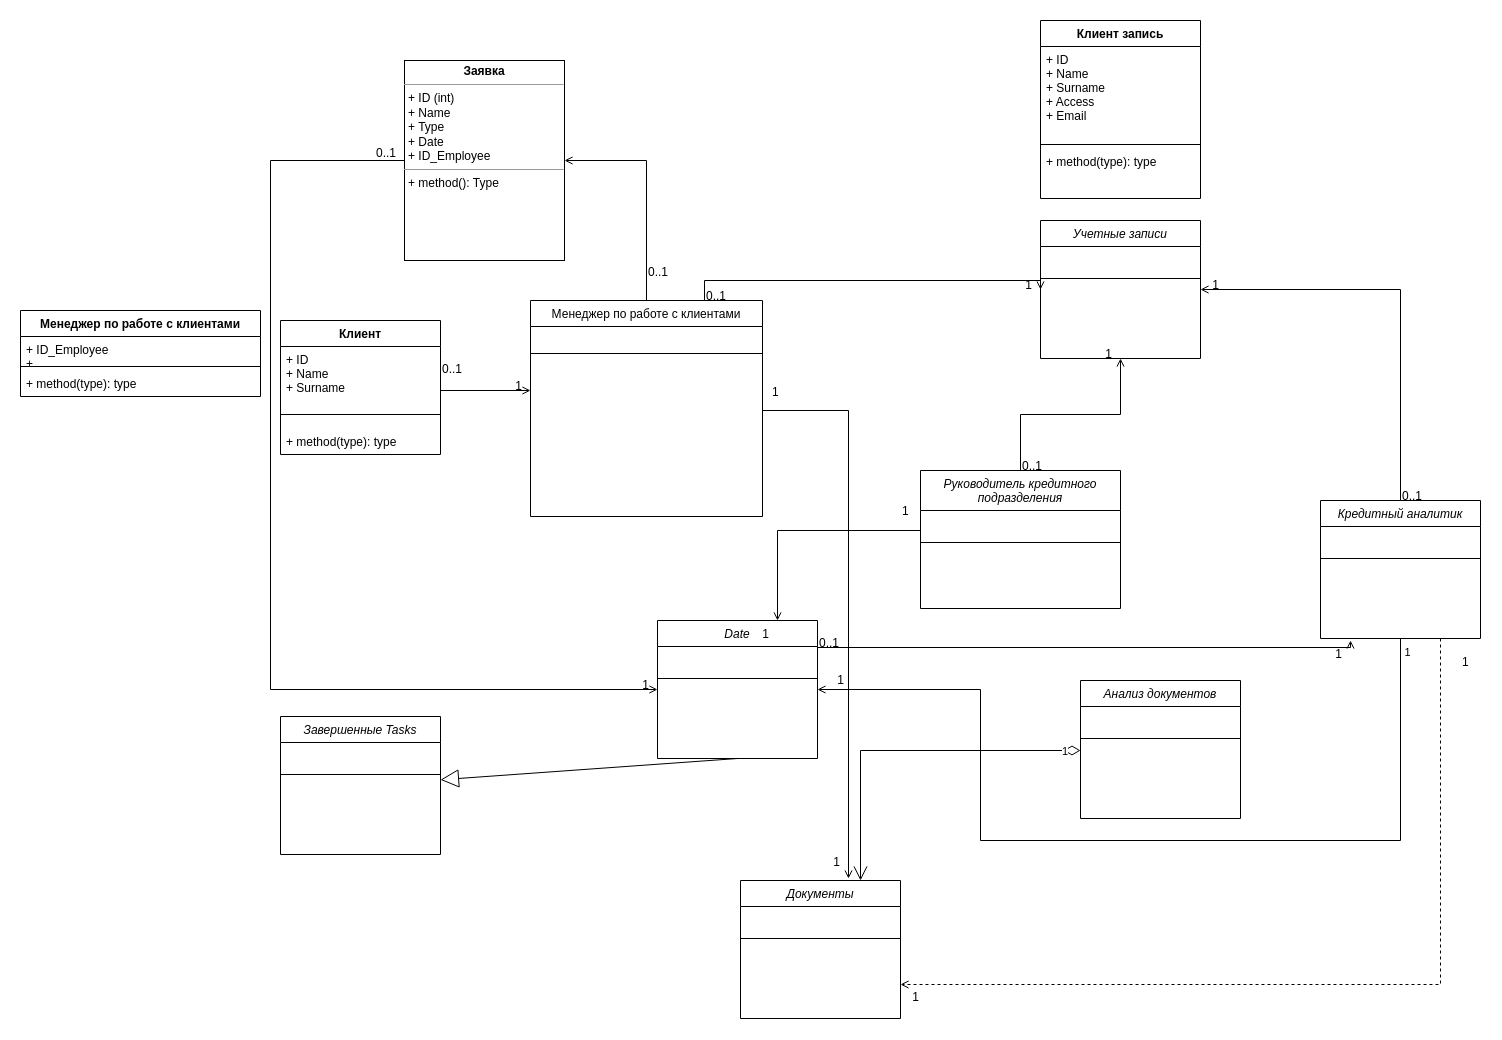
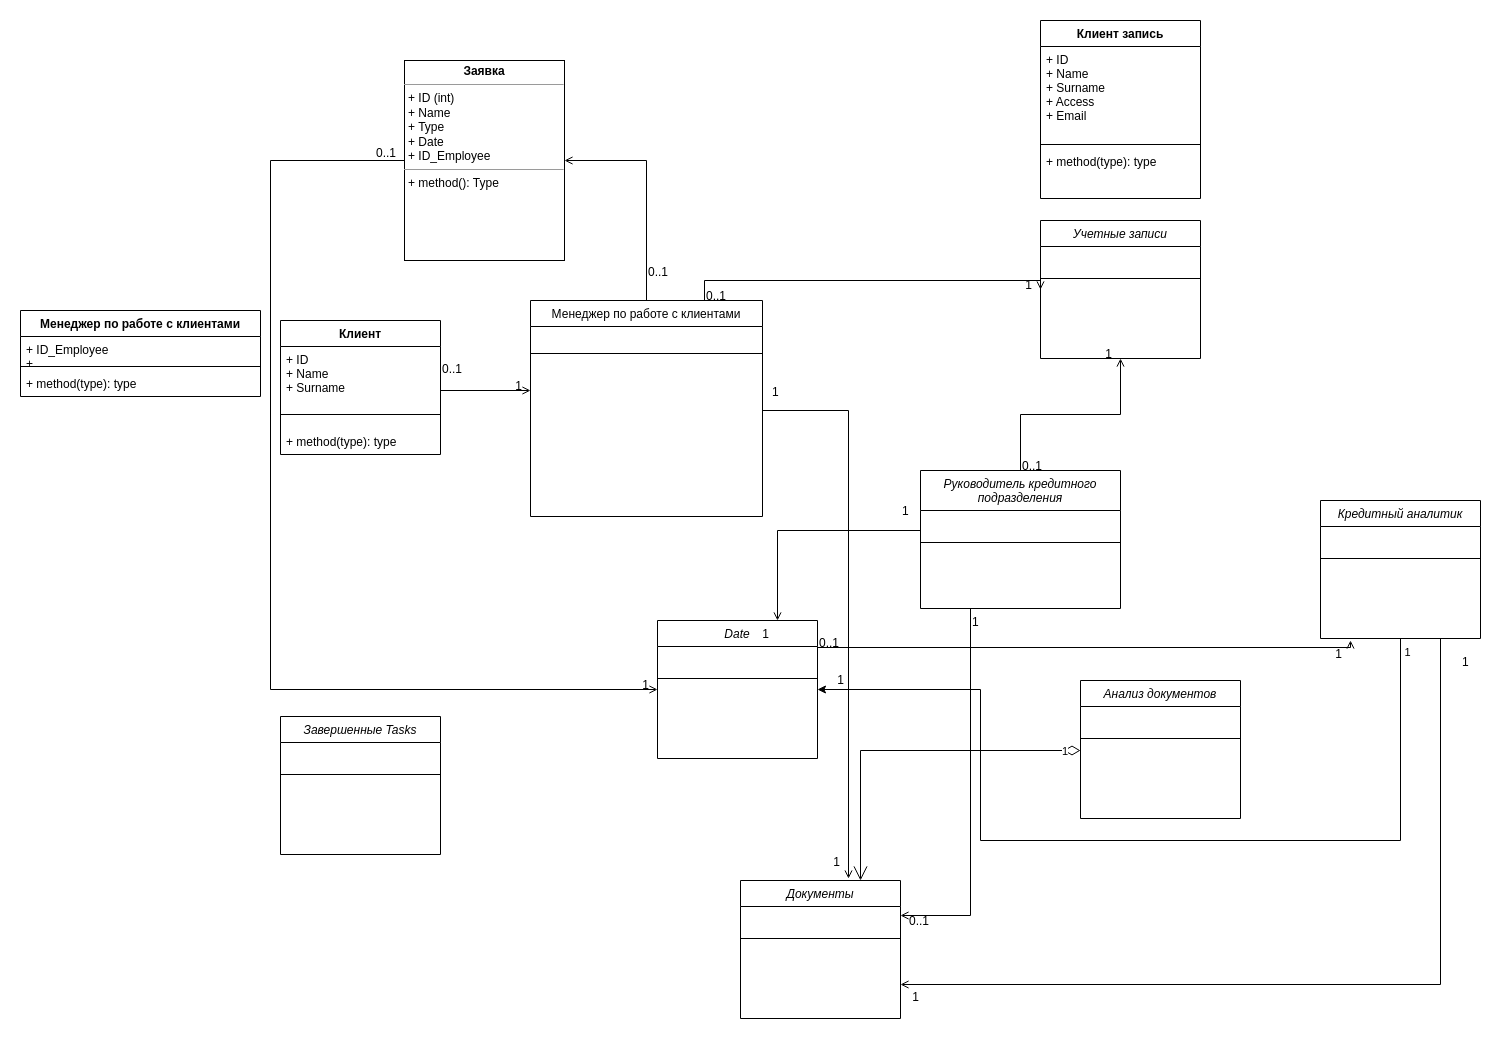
(1401, 297) -> none
(824, 690) -> (826, 690)
(592, 769) -> none
none -> (971, 796)
(1344, 985) -> (1344, 985)
